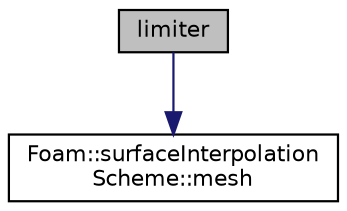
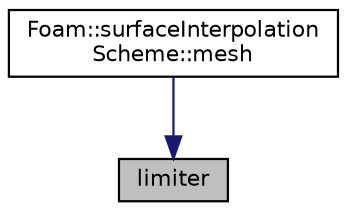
(173, 82) -> (173, 106)
